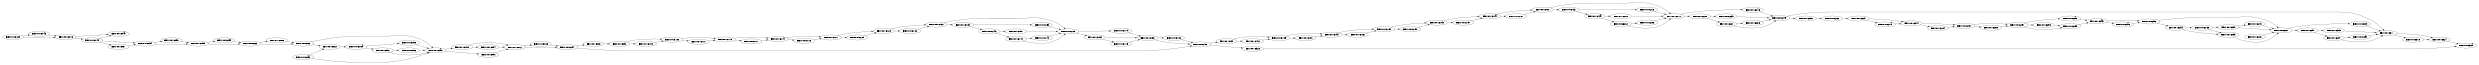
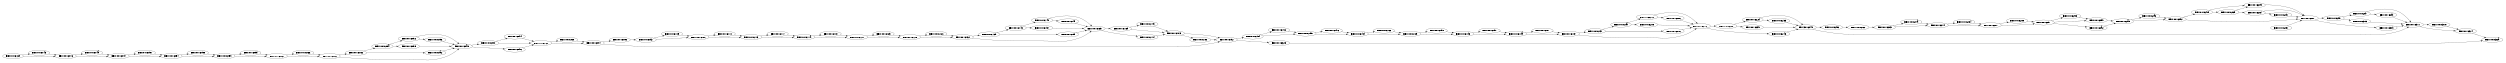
(105, 37) -> (105, 54)
(316, 52) -> (395, 53)
